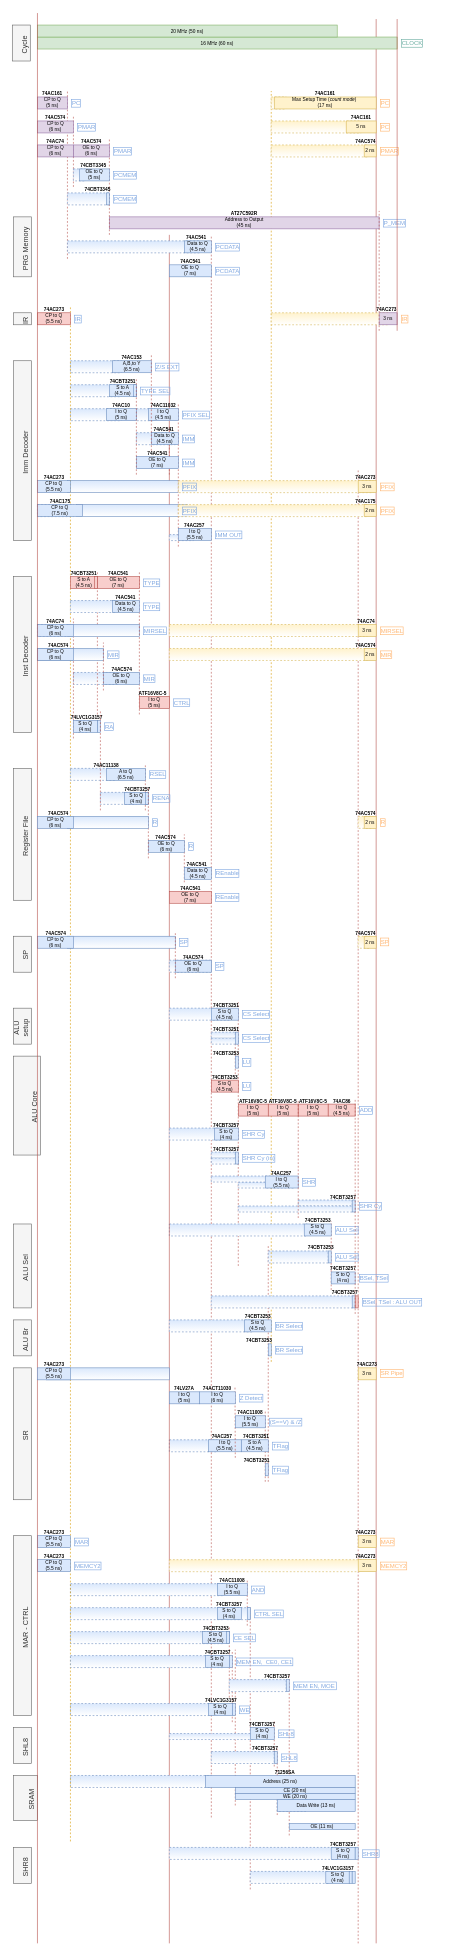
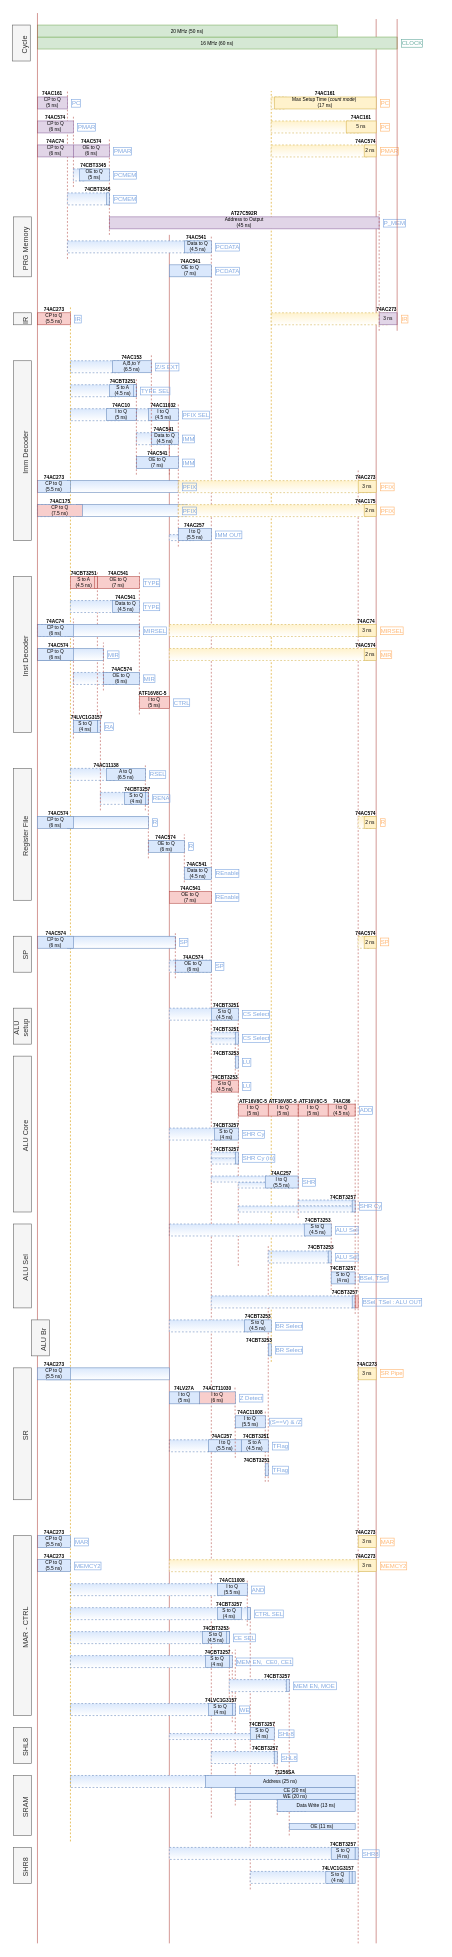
(60, 510) -> (60, 510)
(27, 1106) -> (23, 1134)
(23, 1338) -> (41, 1338)
(218, 1398) -> (218, 1398)
(26, 1799) -> (23, 1806)
